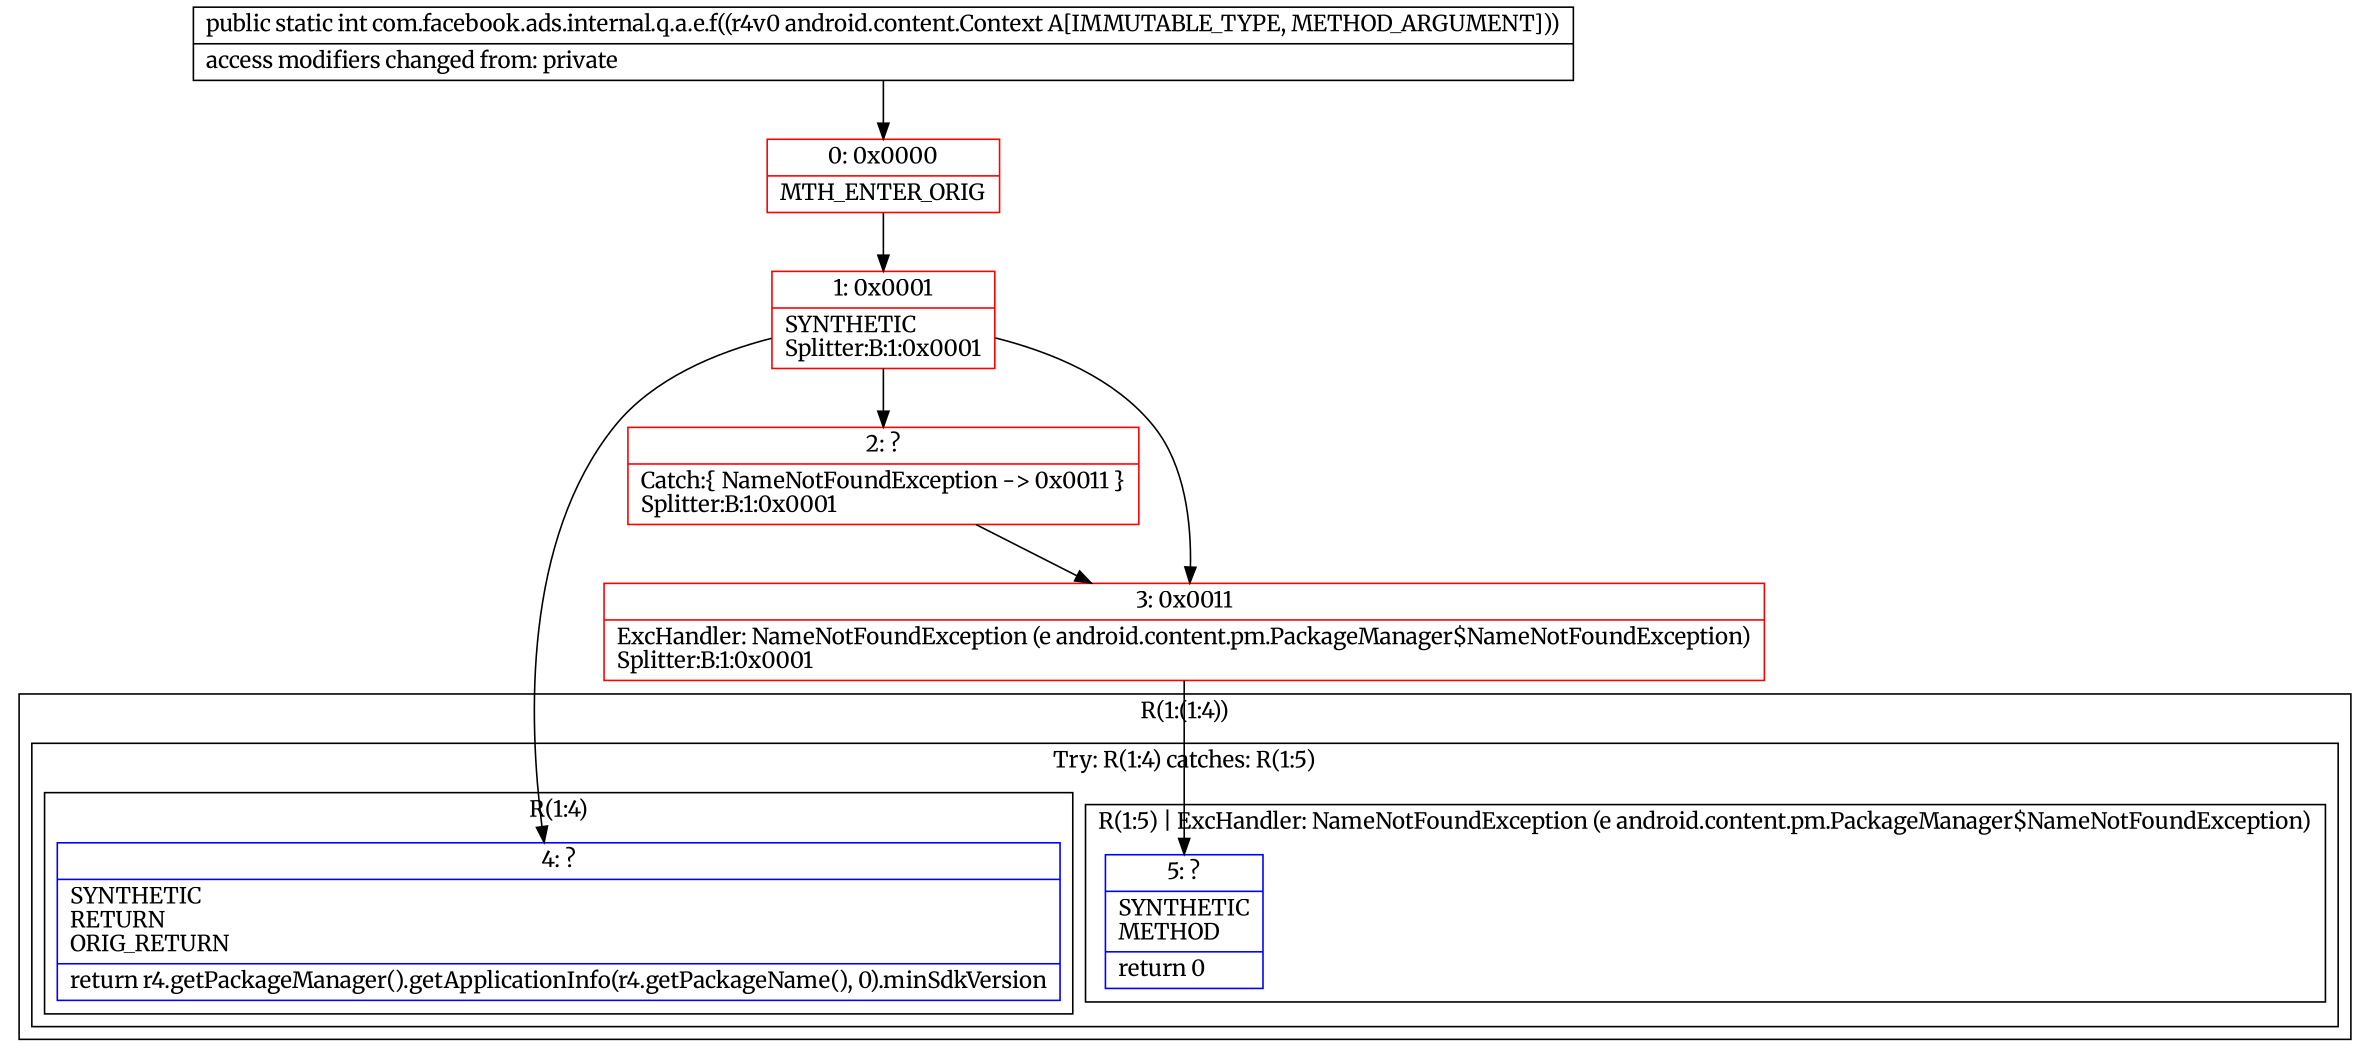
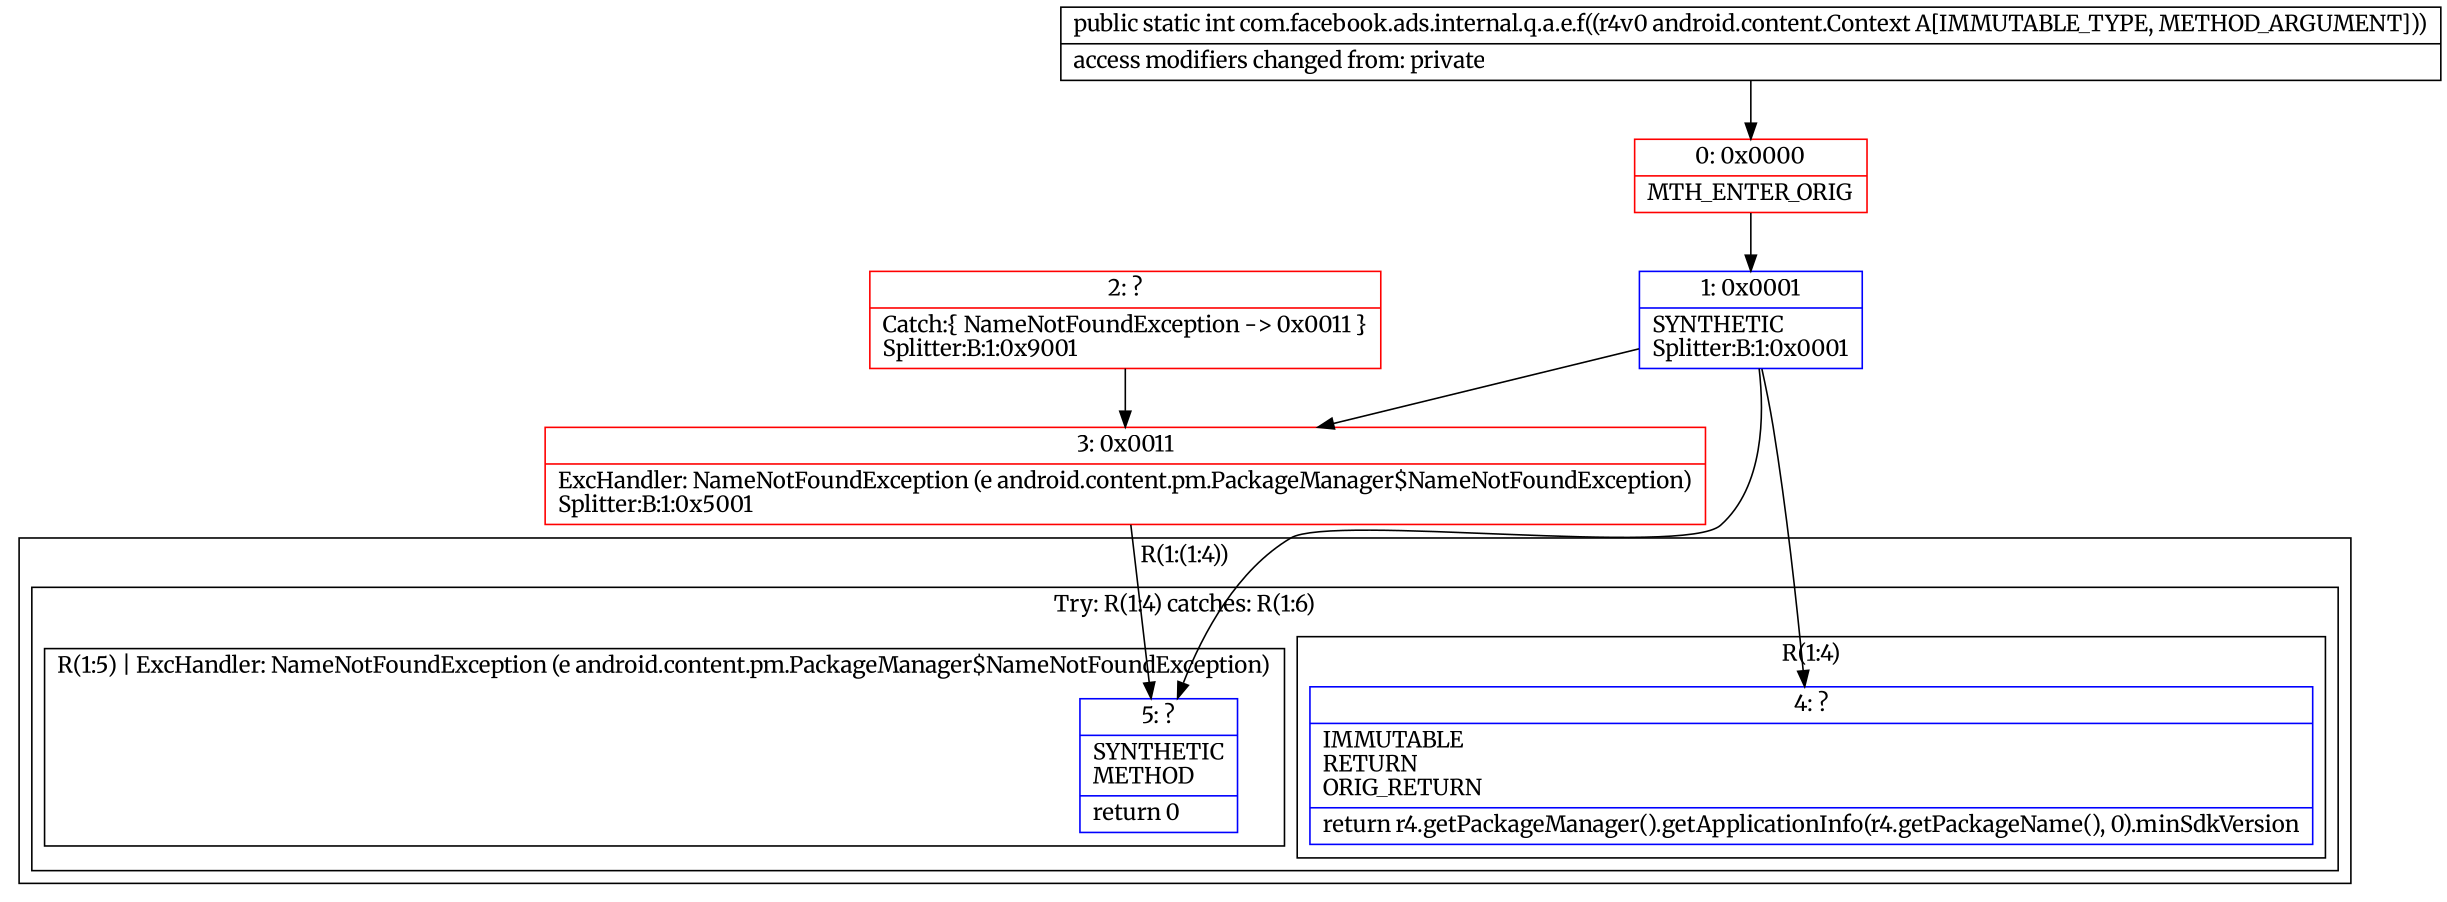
(883, 320) -> (1751, 320)
(883, 390) -> (1498, 534)
(739, 505) -> (980, 349)
(715, 661) -> (656, 505)
(1185, 762) -> (1185, 606)
(136, 897) -> (1394, 741)
